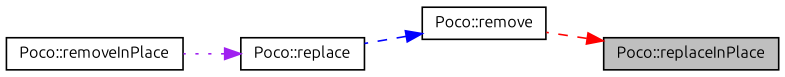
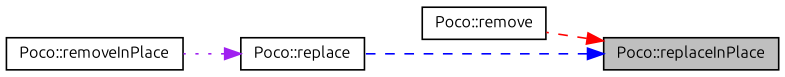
(385, 40) -> (476, 54)
